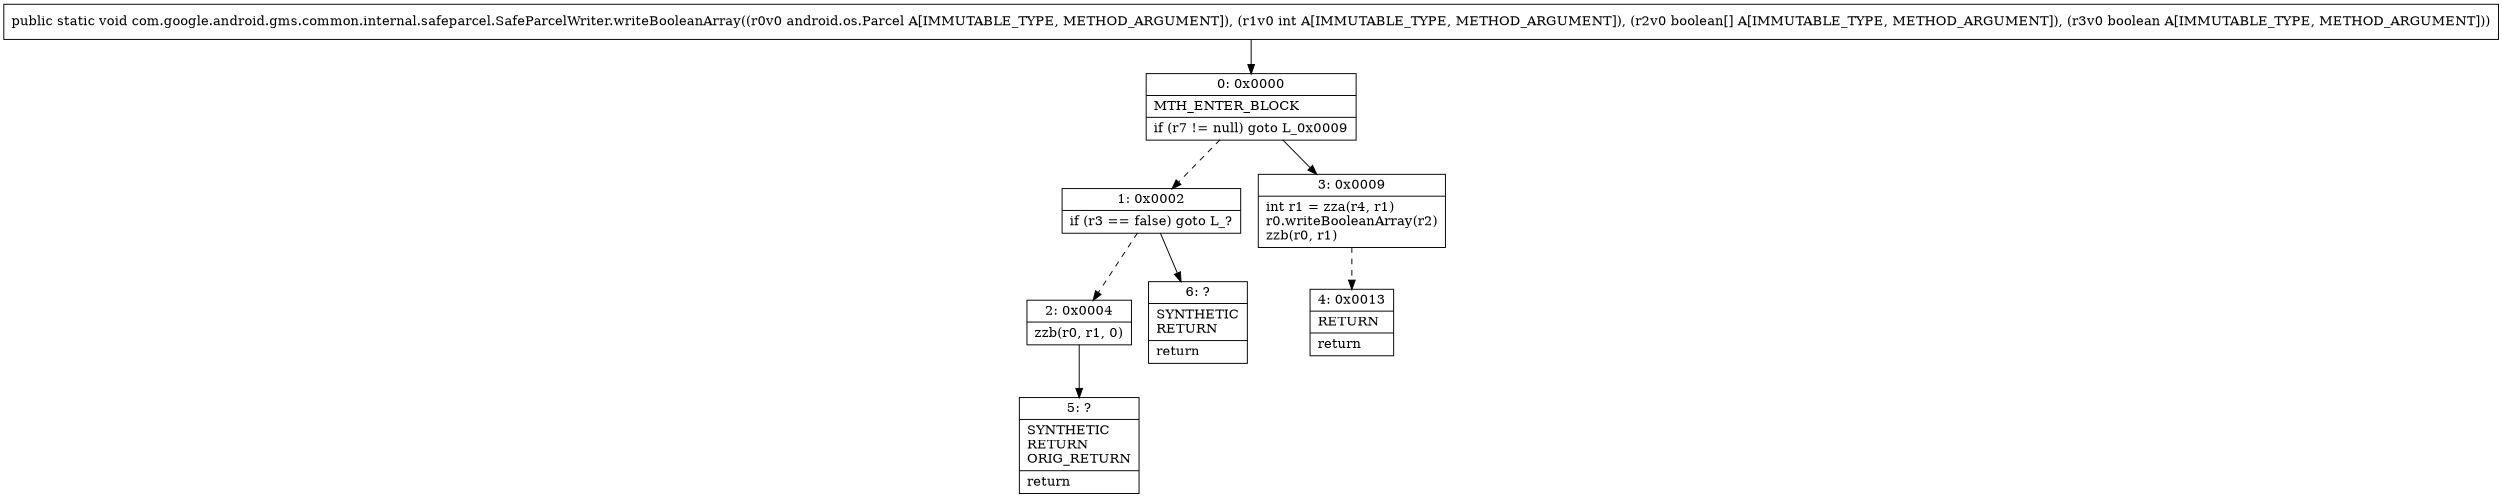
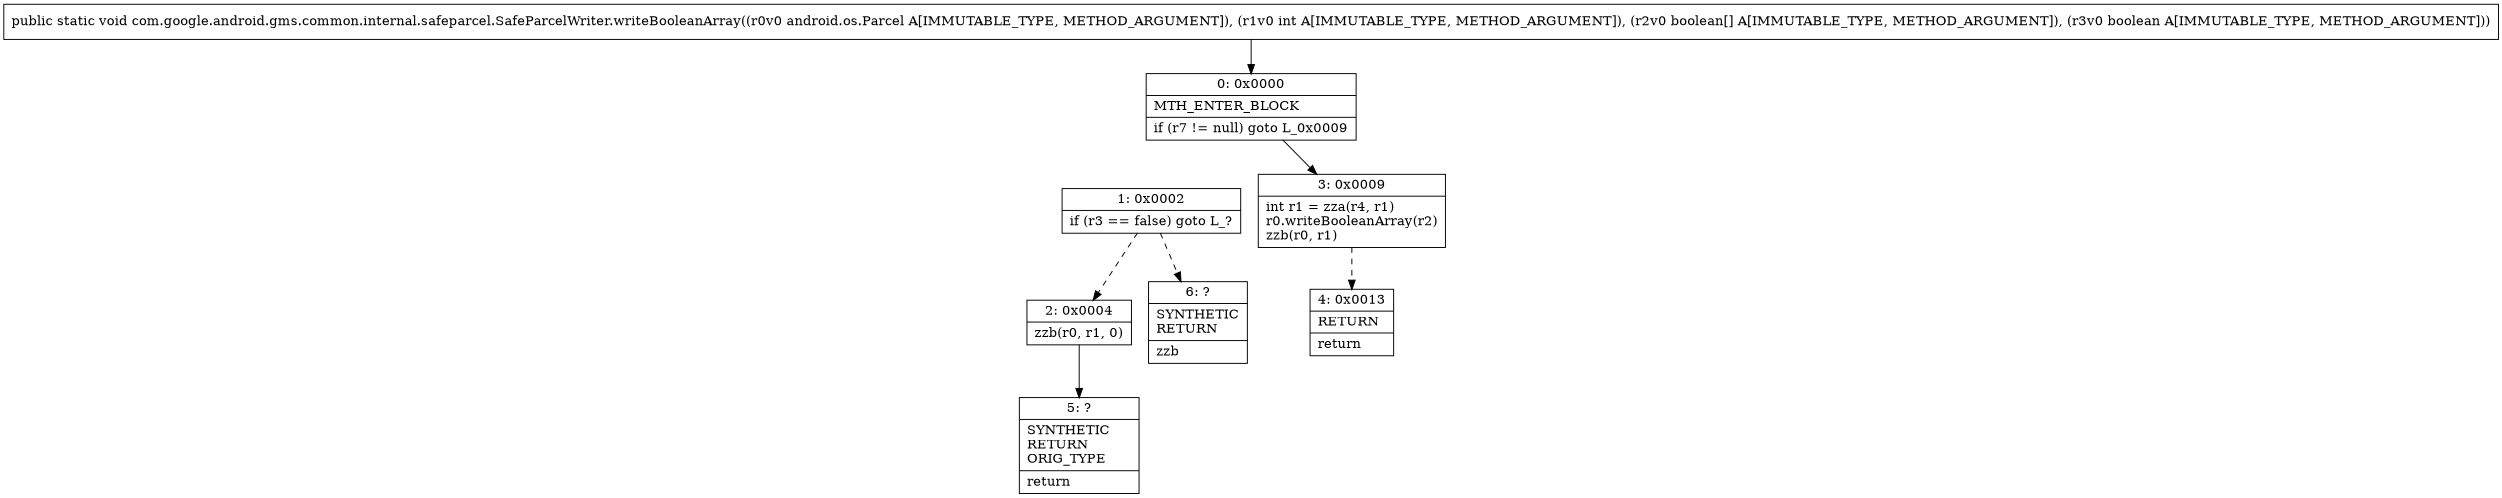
(1199, 161) -> none
(1169, 253) -> (1169, 253)
(1178, 352) -> (1168, 352)
(1079, 459) -> (1067, 459)
